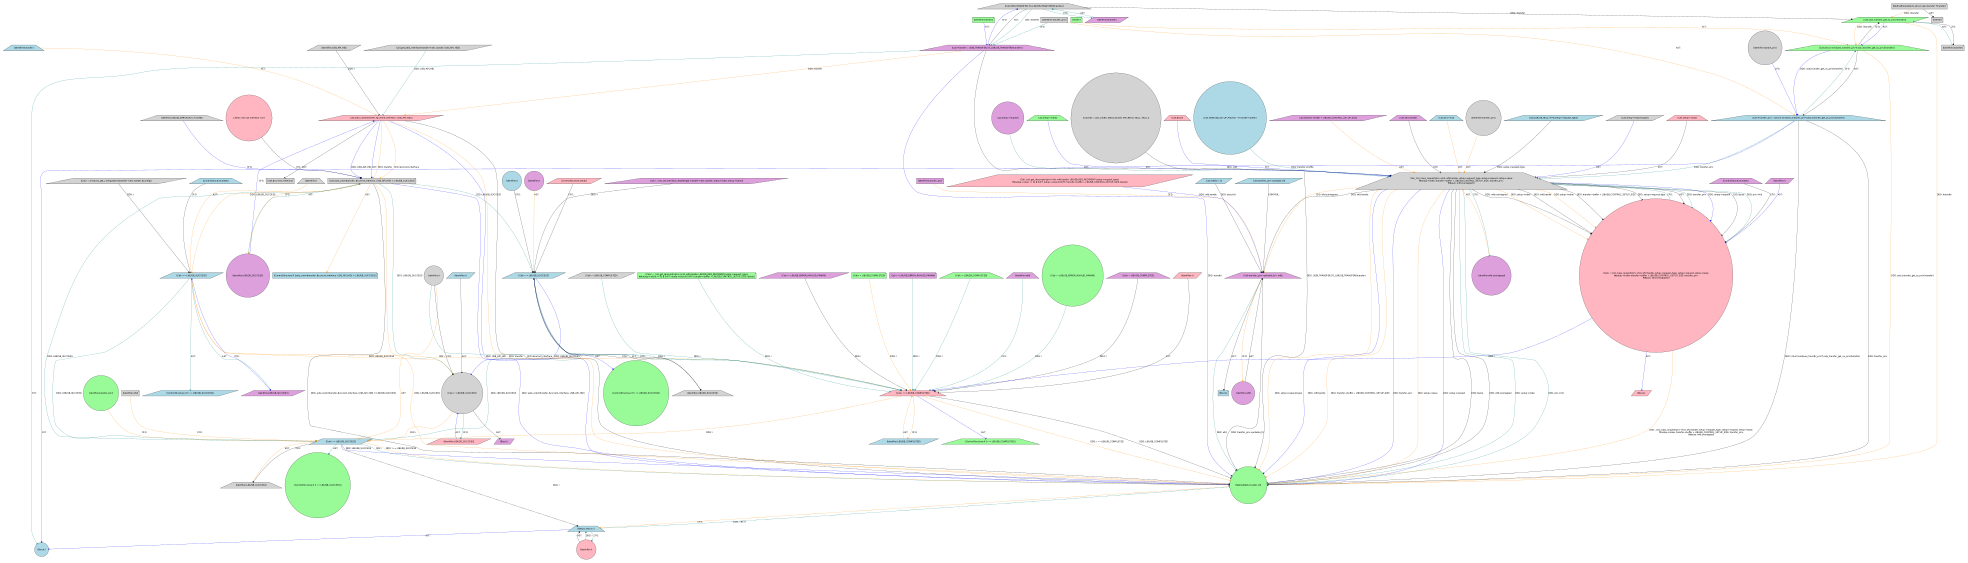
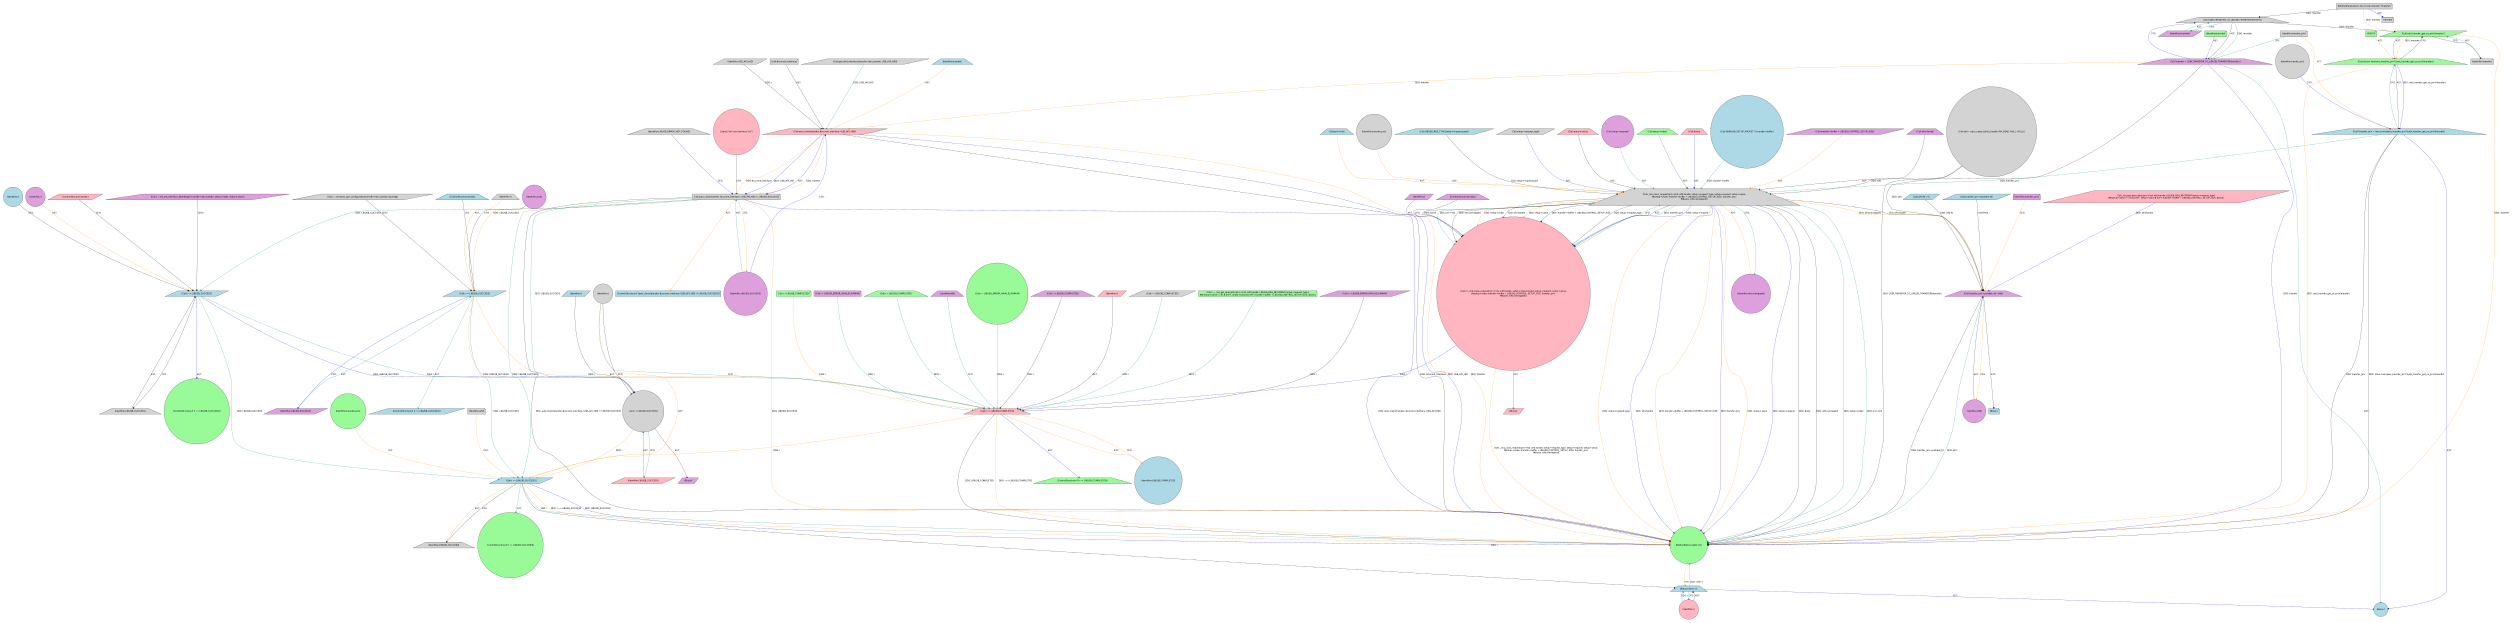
(1928, 13) -> (2376, 13)
none -> (2299, 13)
(331, 149) -> (804, 96)
(1228, 195) -> (1947, 213)
none -> (534, 197)
none -> (1909, 212)
(904, 442) -> (1158, 481)
